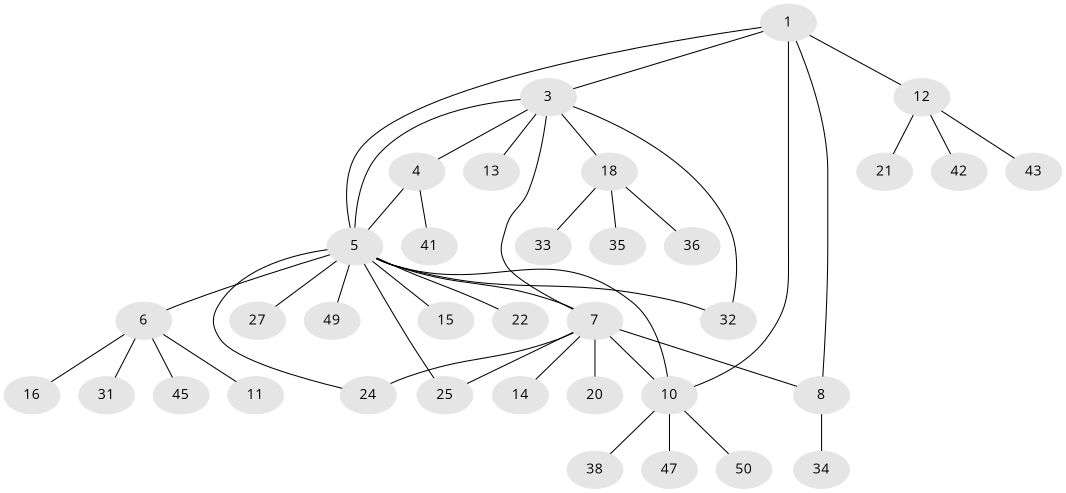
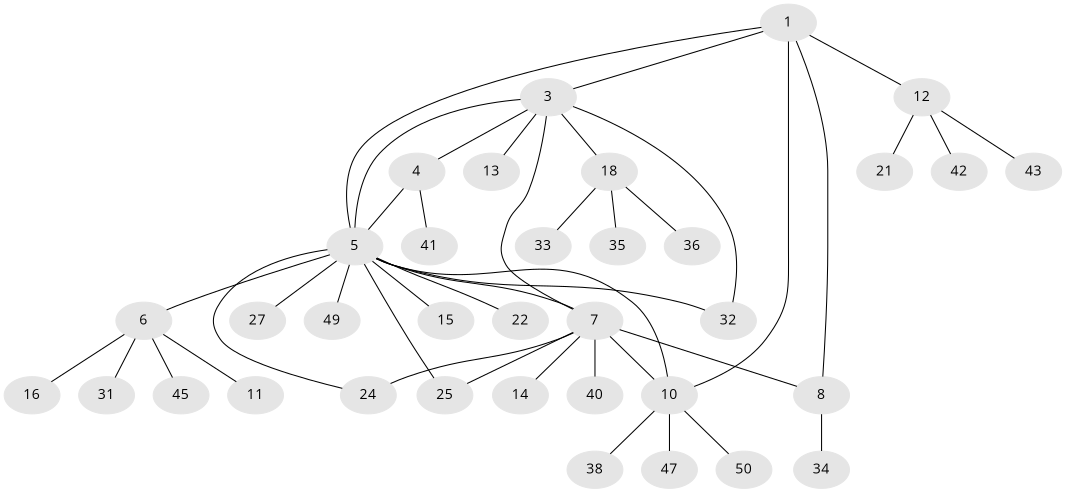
(595, 395) -> (595, 395)
